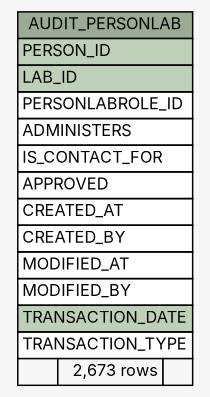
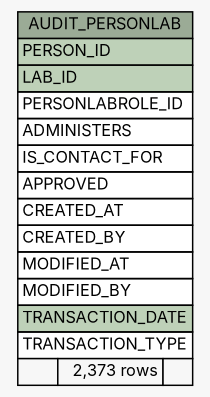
(116, 371) -> (116, 371)
